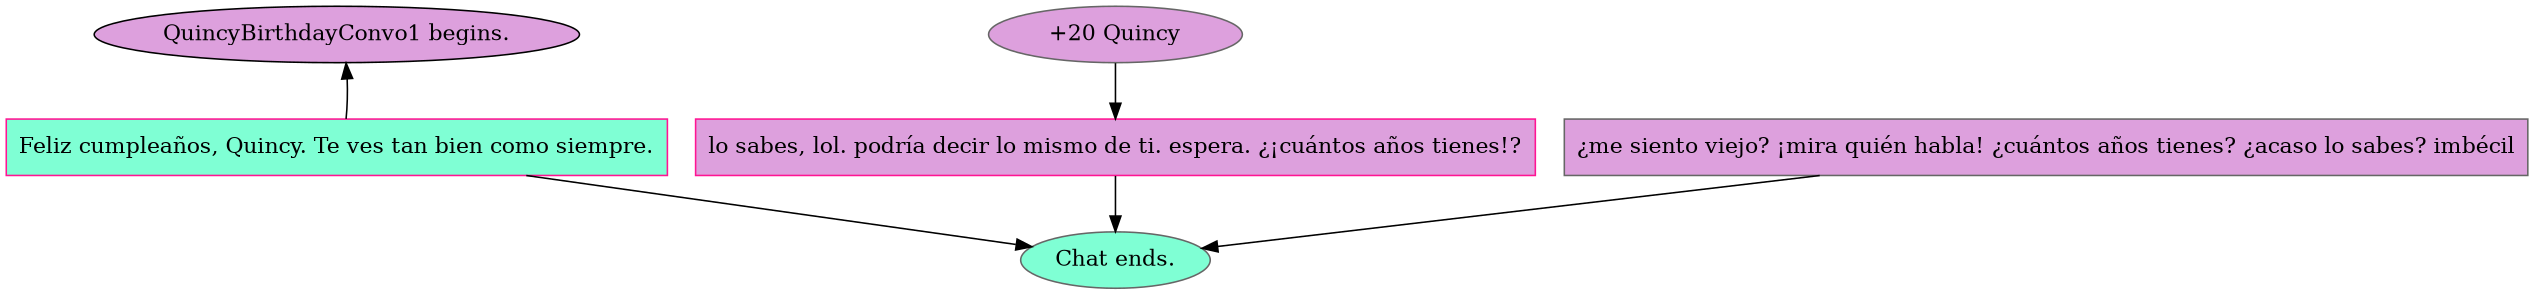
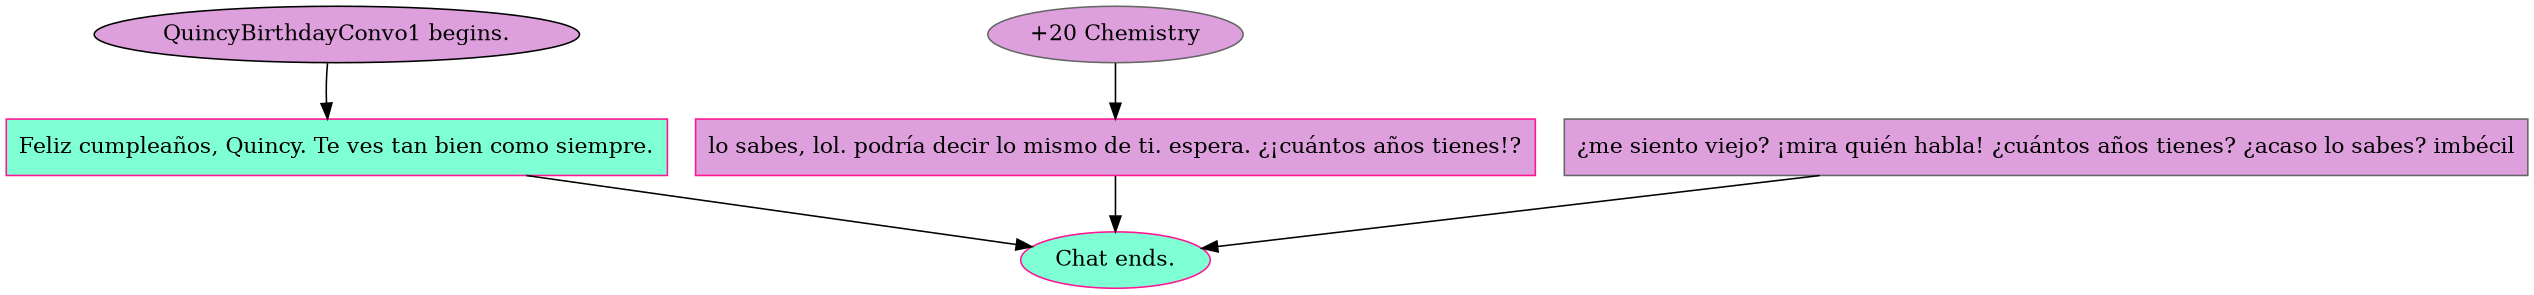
(1115, 34) -> (1115, 34)
(347, 99) -> (326, 83)
(1115, 260) -> (1115, 260)
